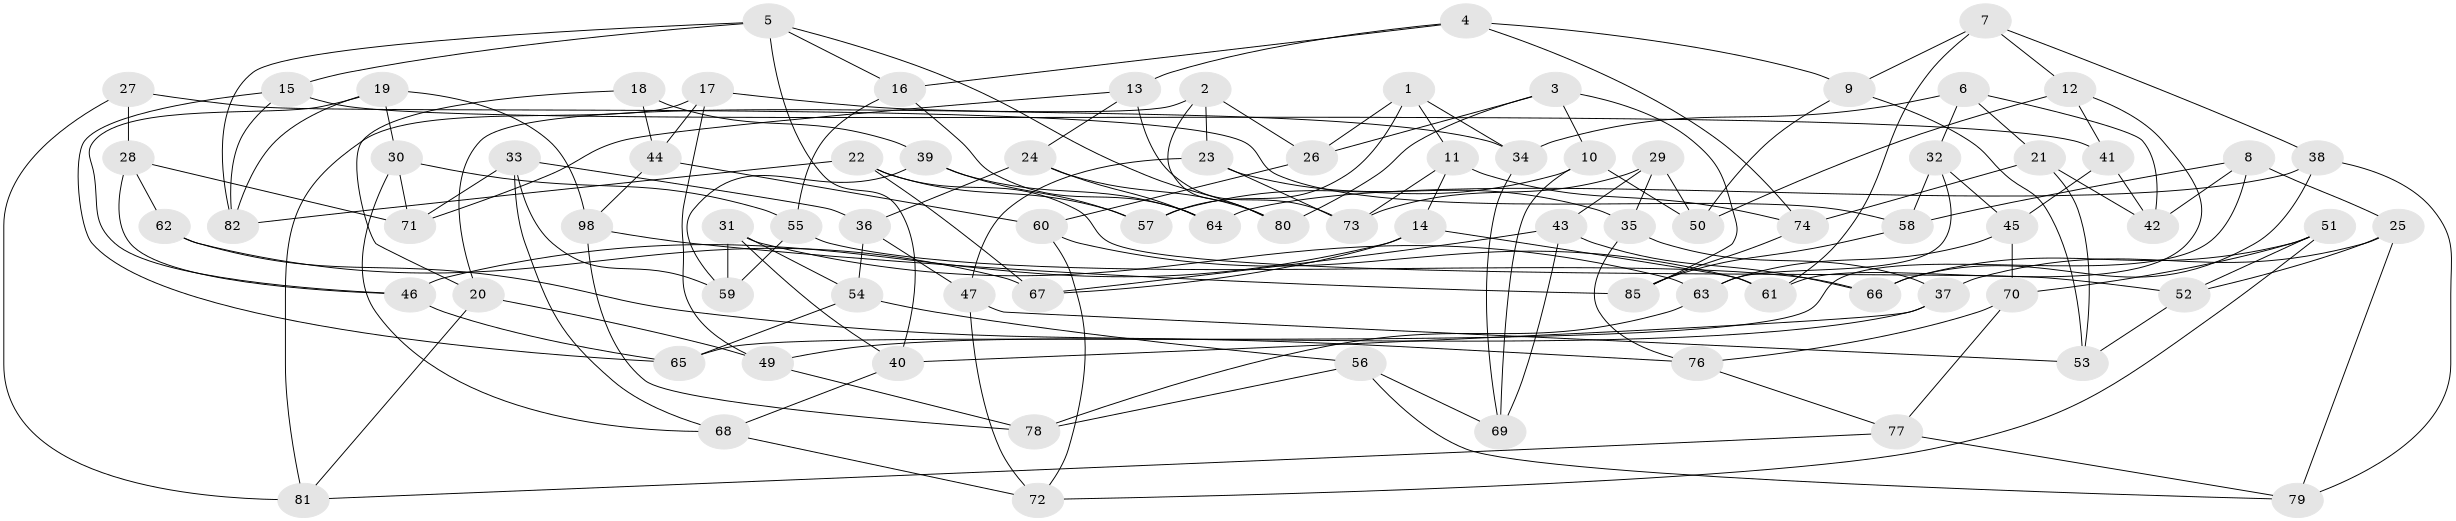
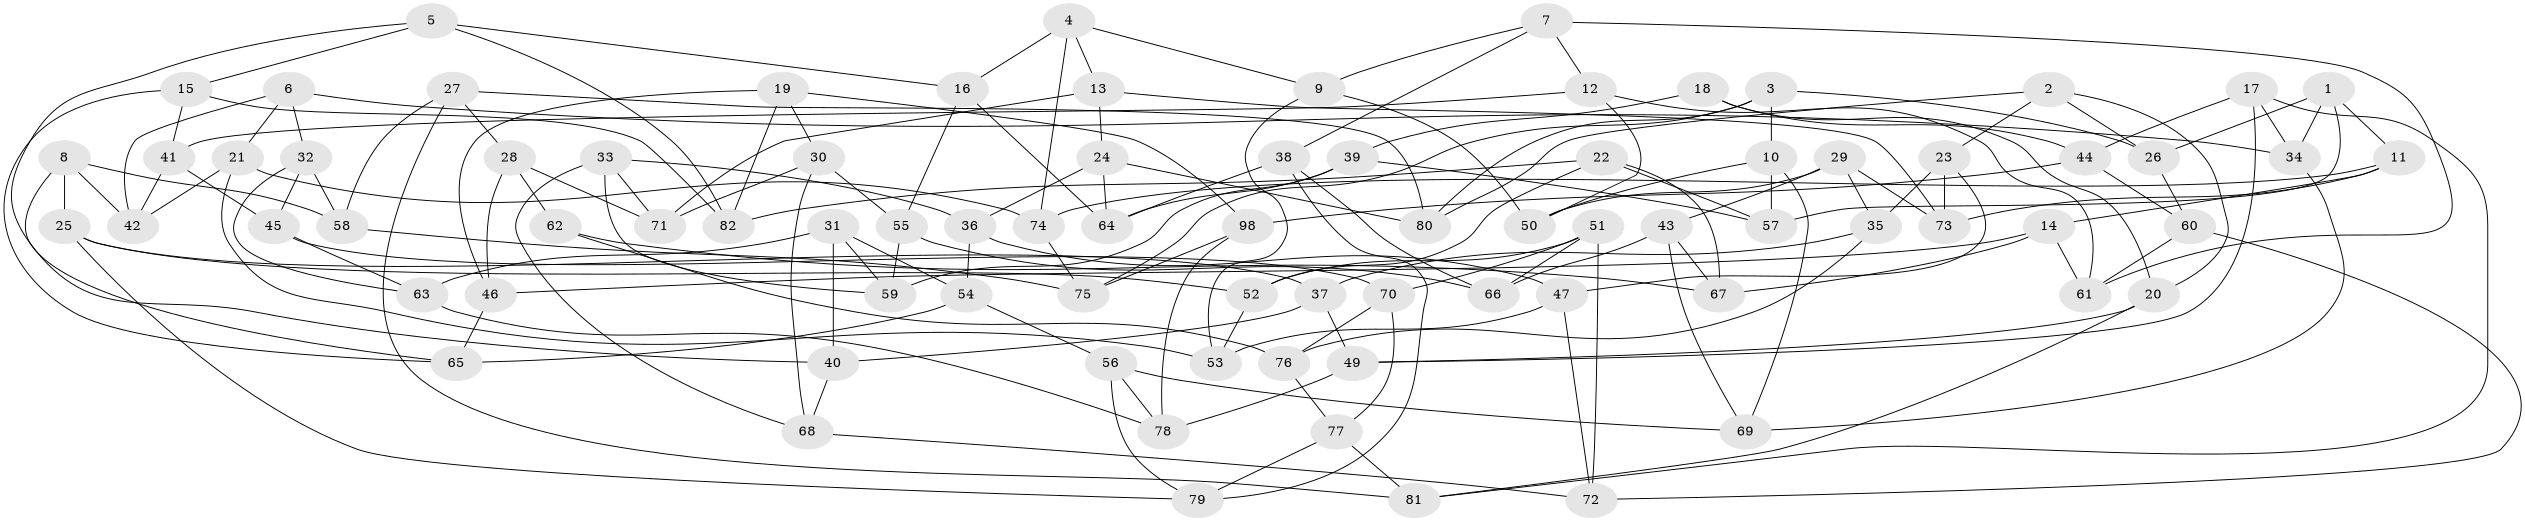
(1052, 130) -> (850, 108)
(1634, 295) -> (1084, 295)
